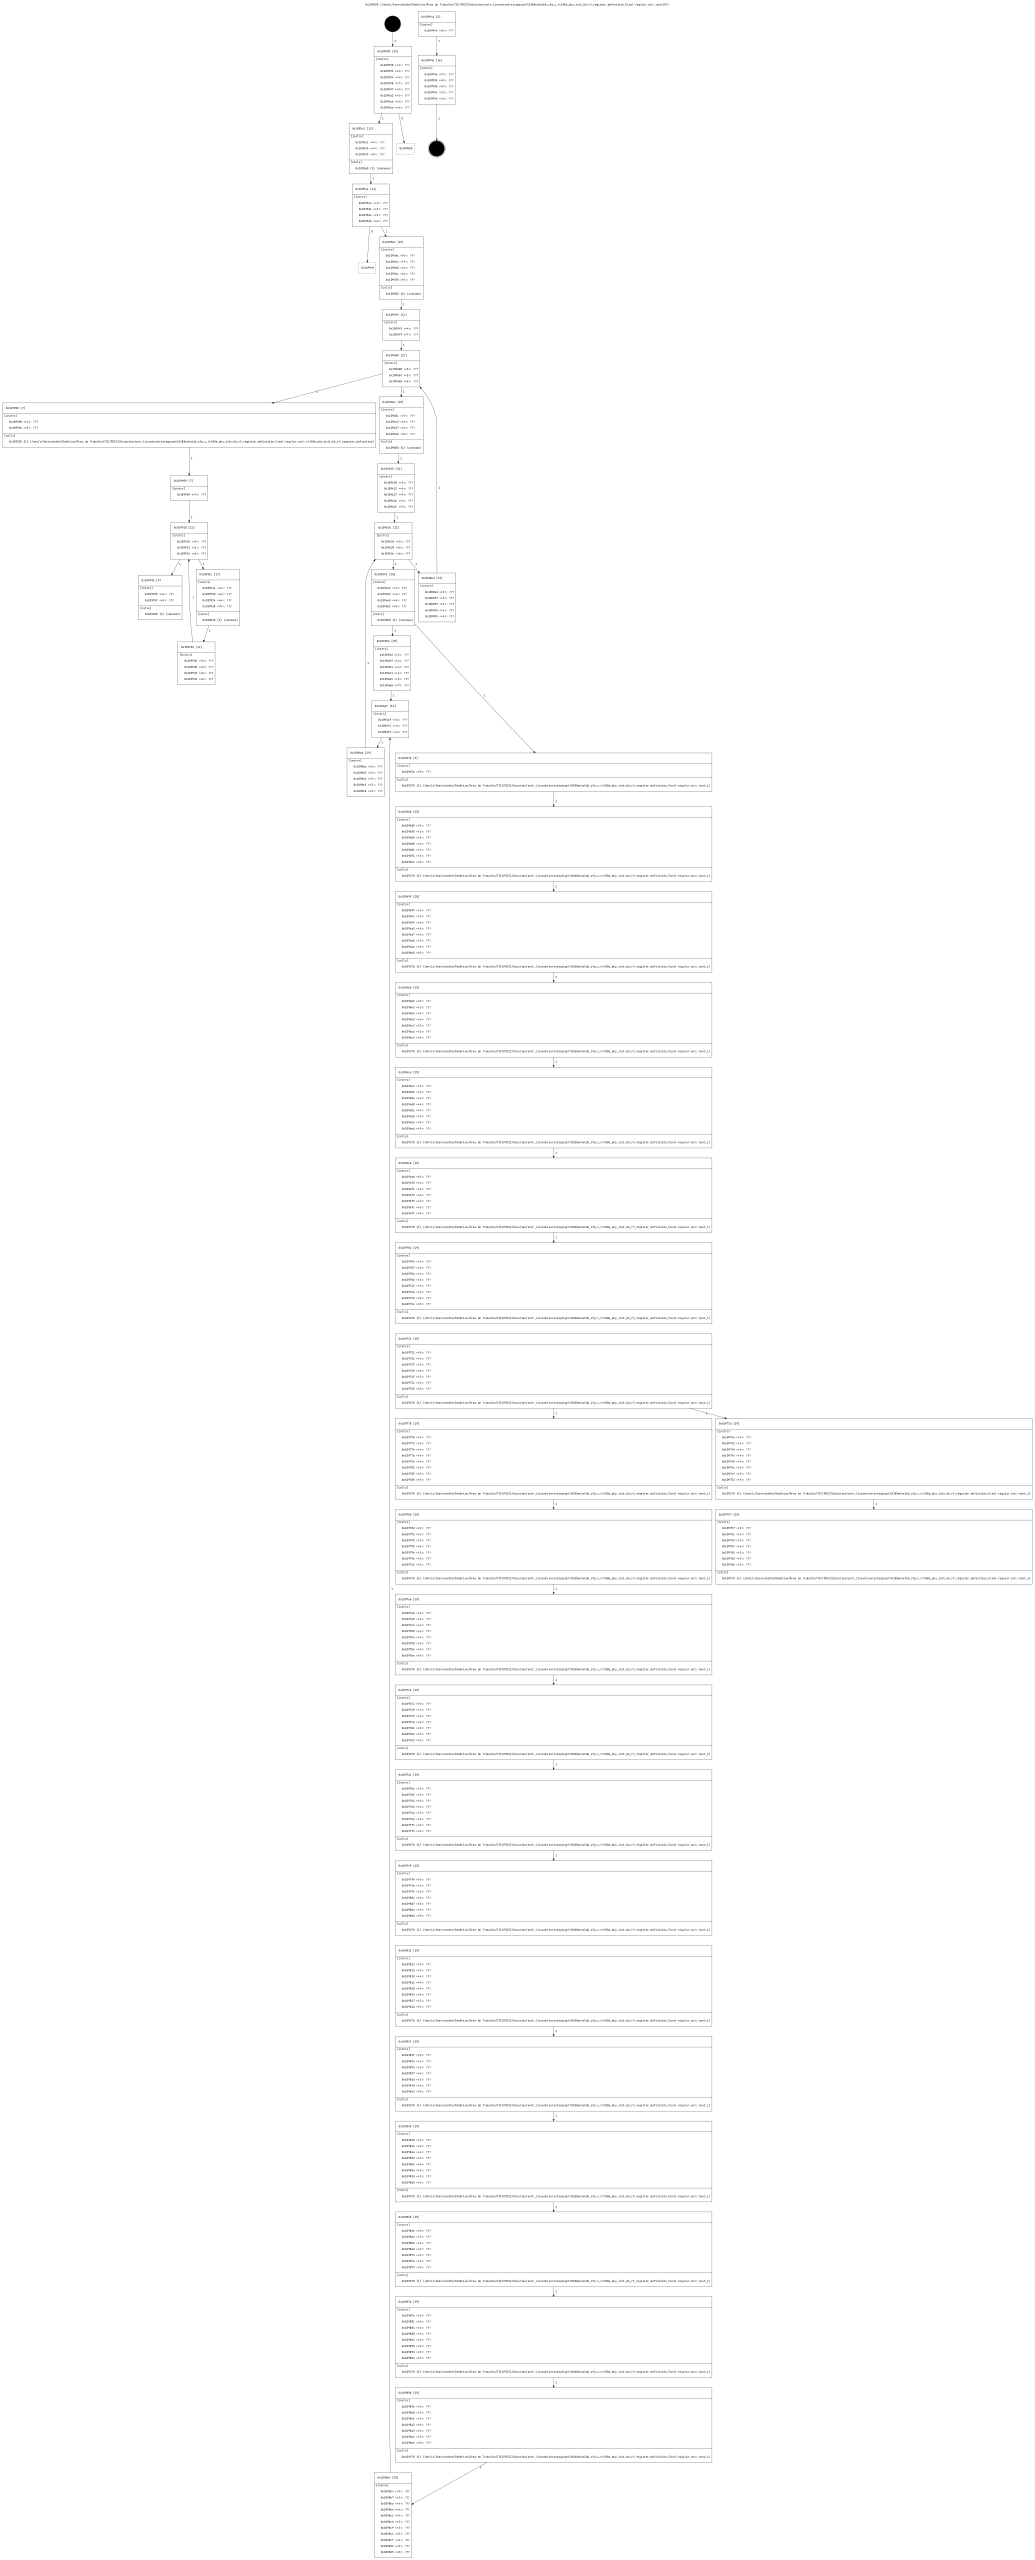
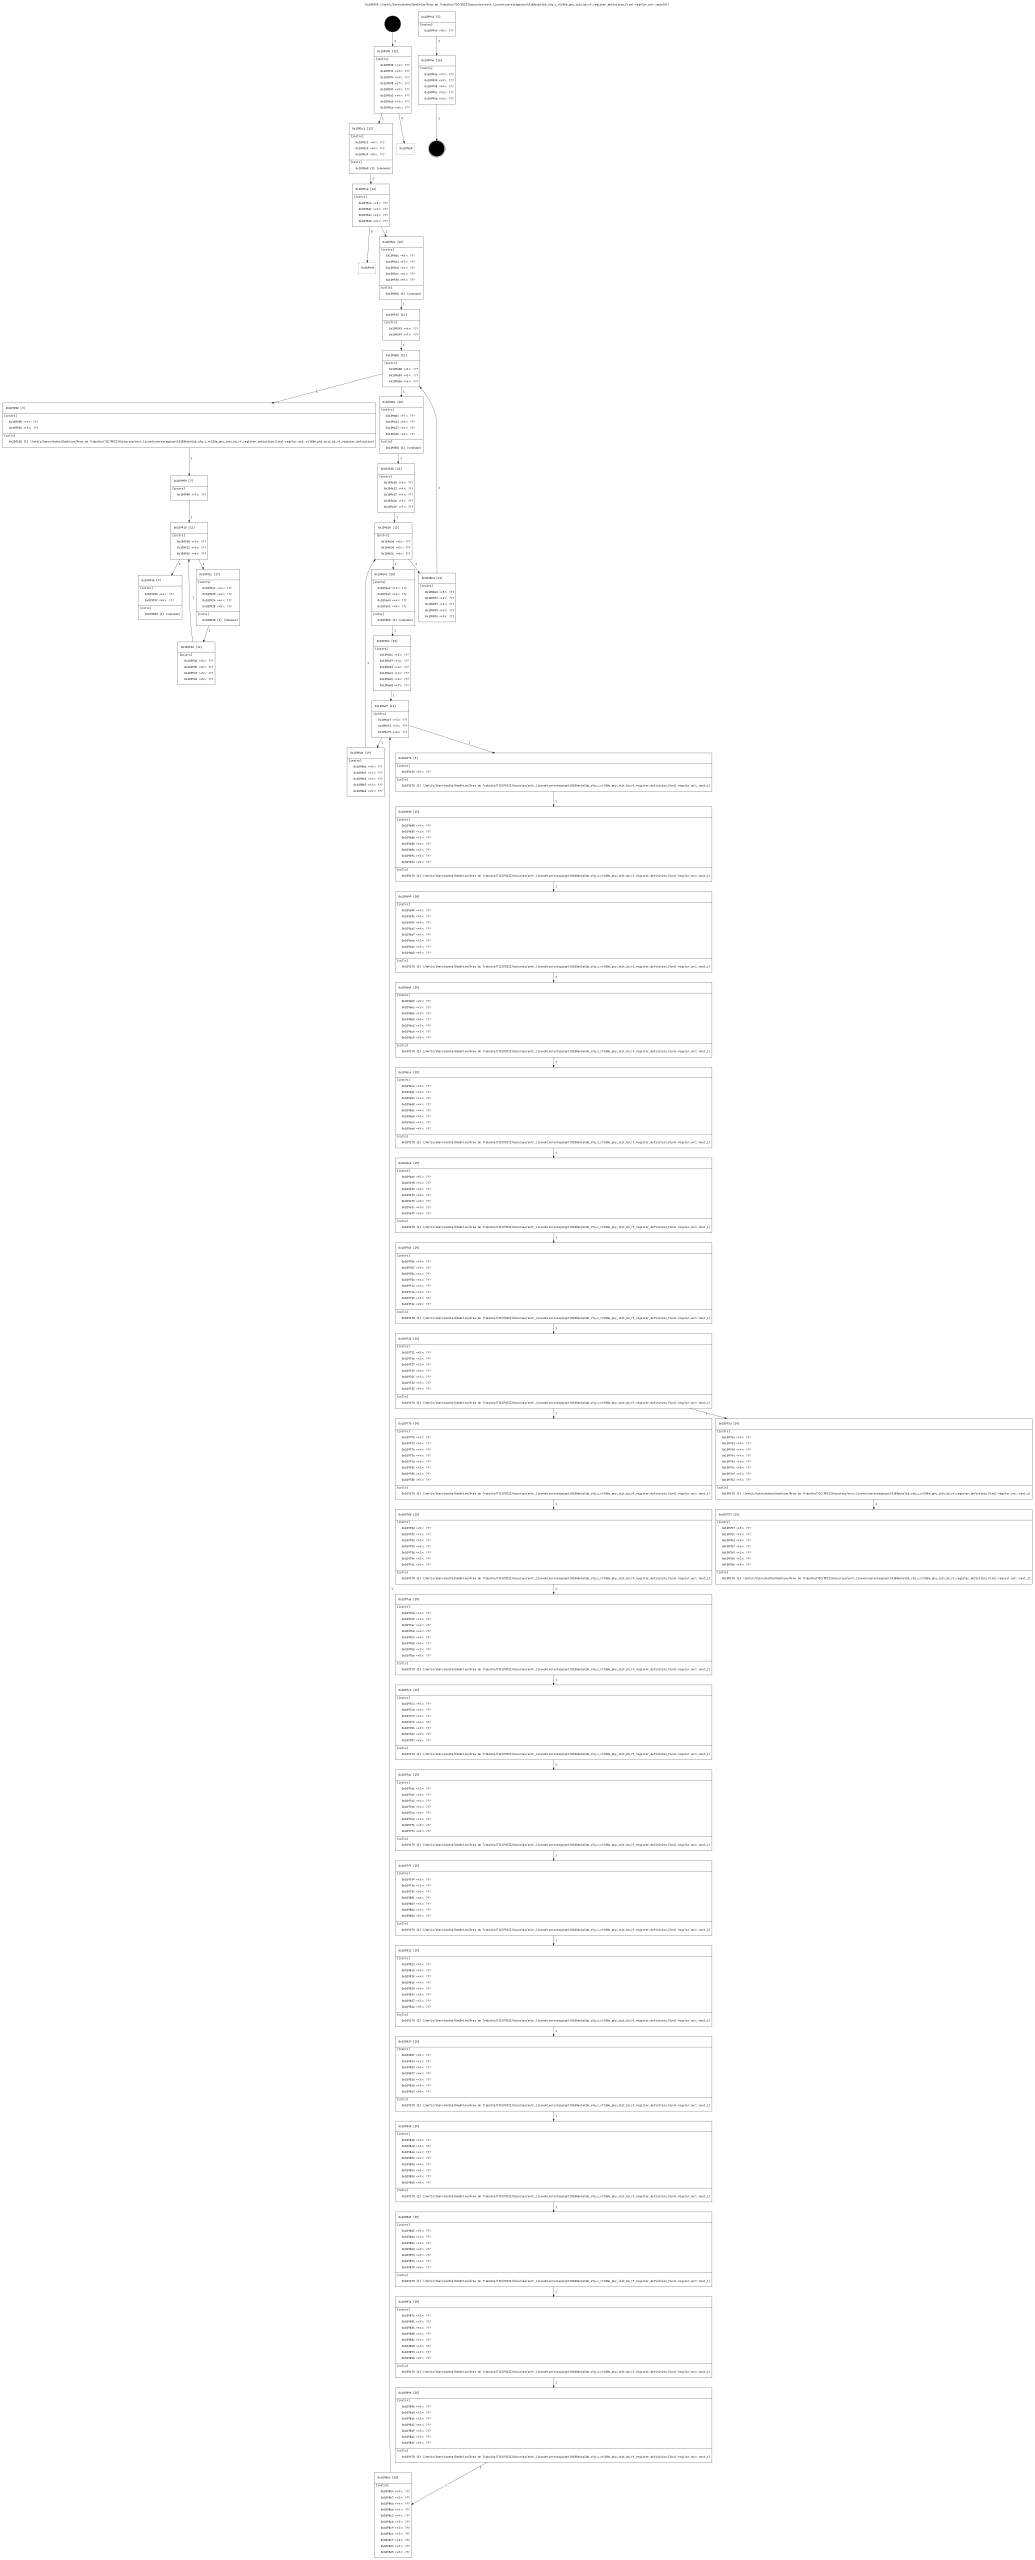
(474, 688) -> (451, 739)
none -> (554, 1328)
none -> (554, 1939)
